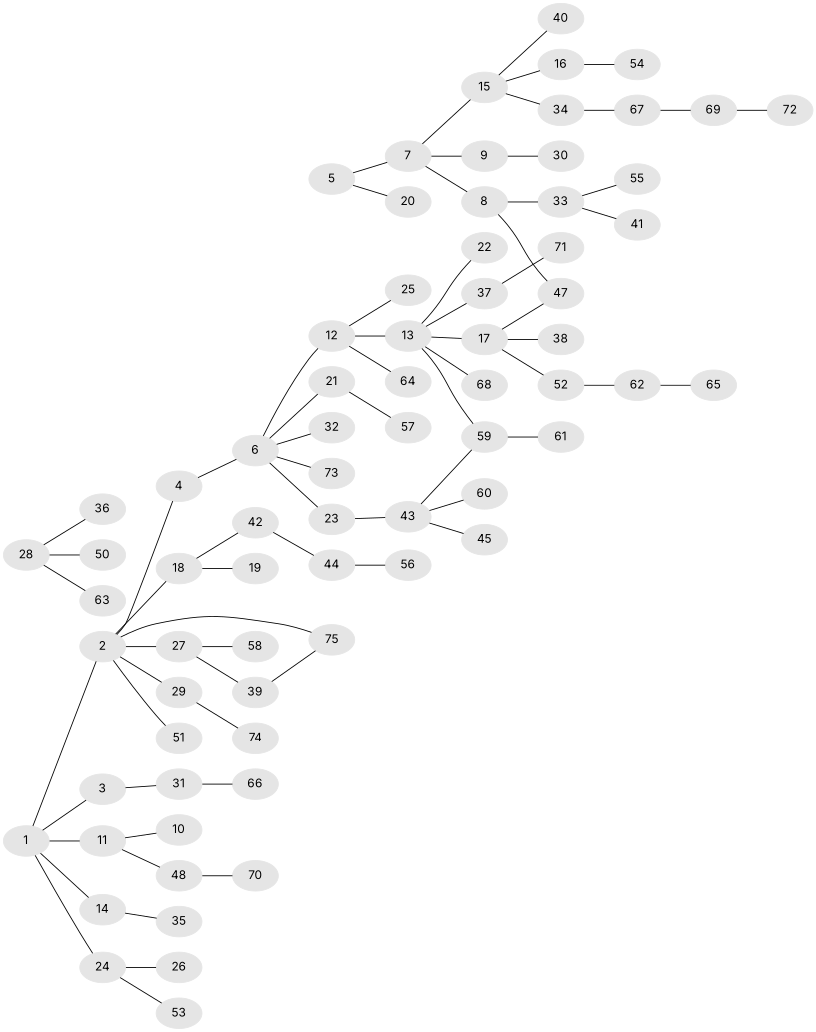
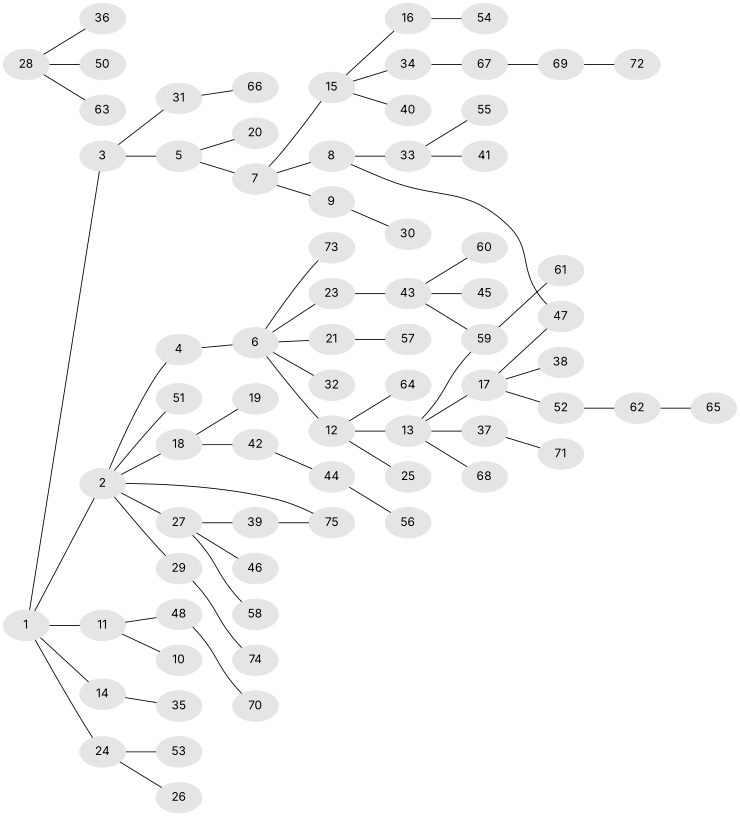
none -> (141, 156)
(485, 248) -> none
none -> (255, 569)
